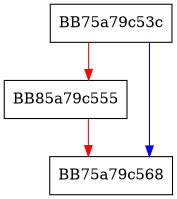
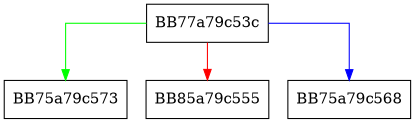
(111, 23) -> (207, 23)
none -> (66, 99)
(88, 132) -> none
